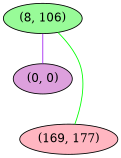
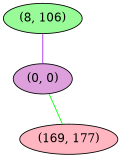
(82, 75) -> (56, 109)
